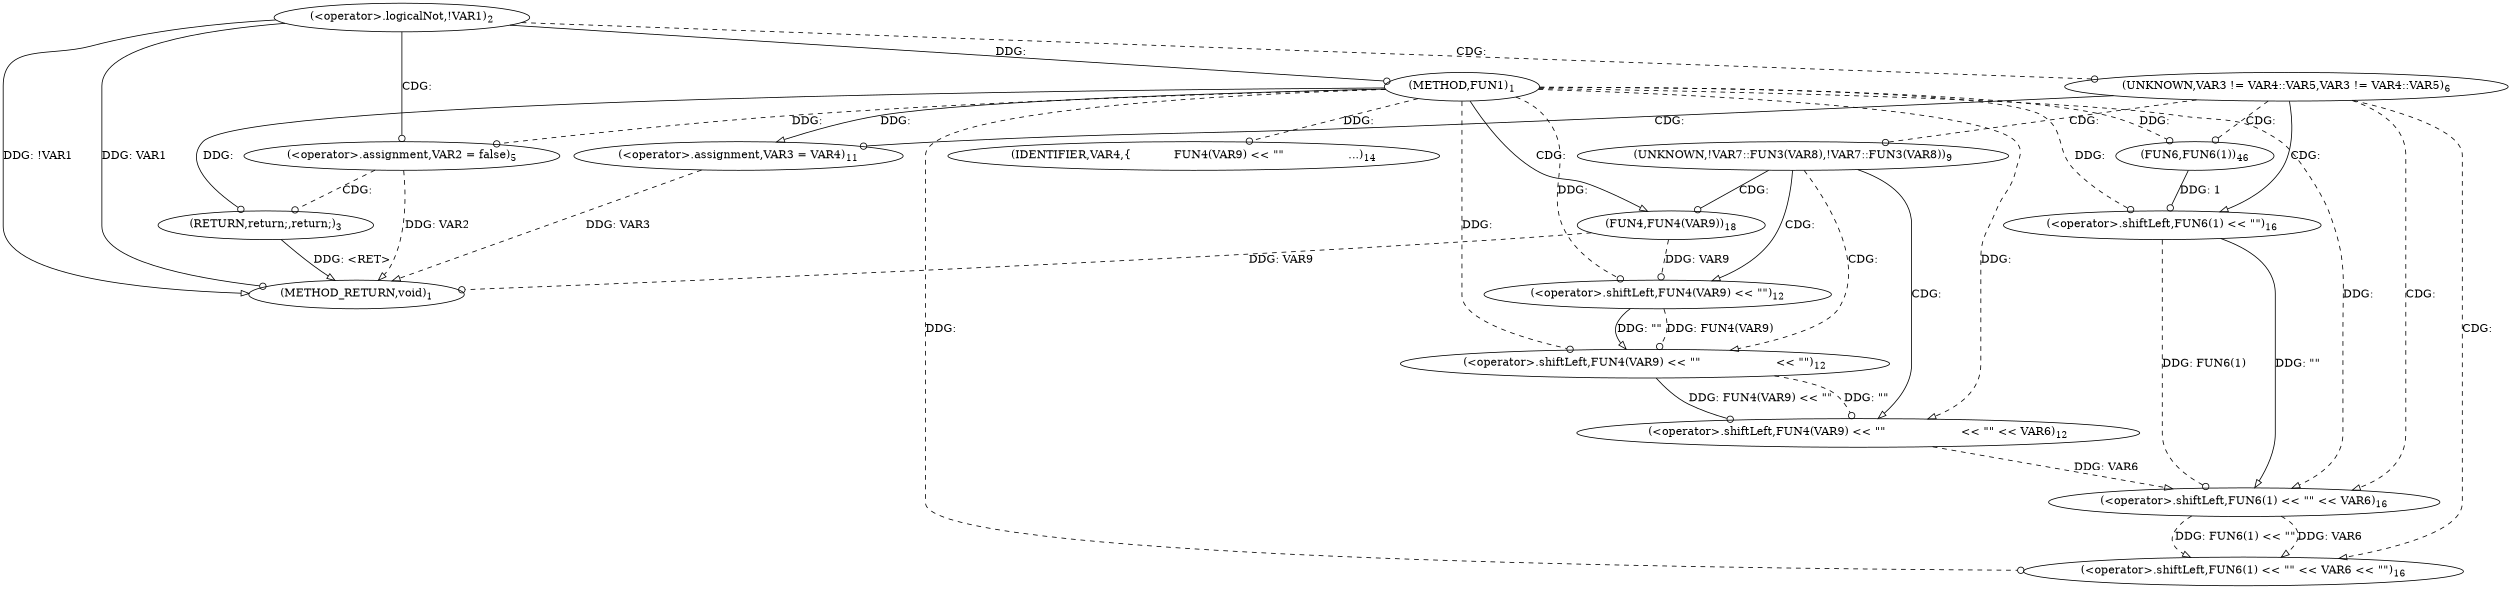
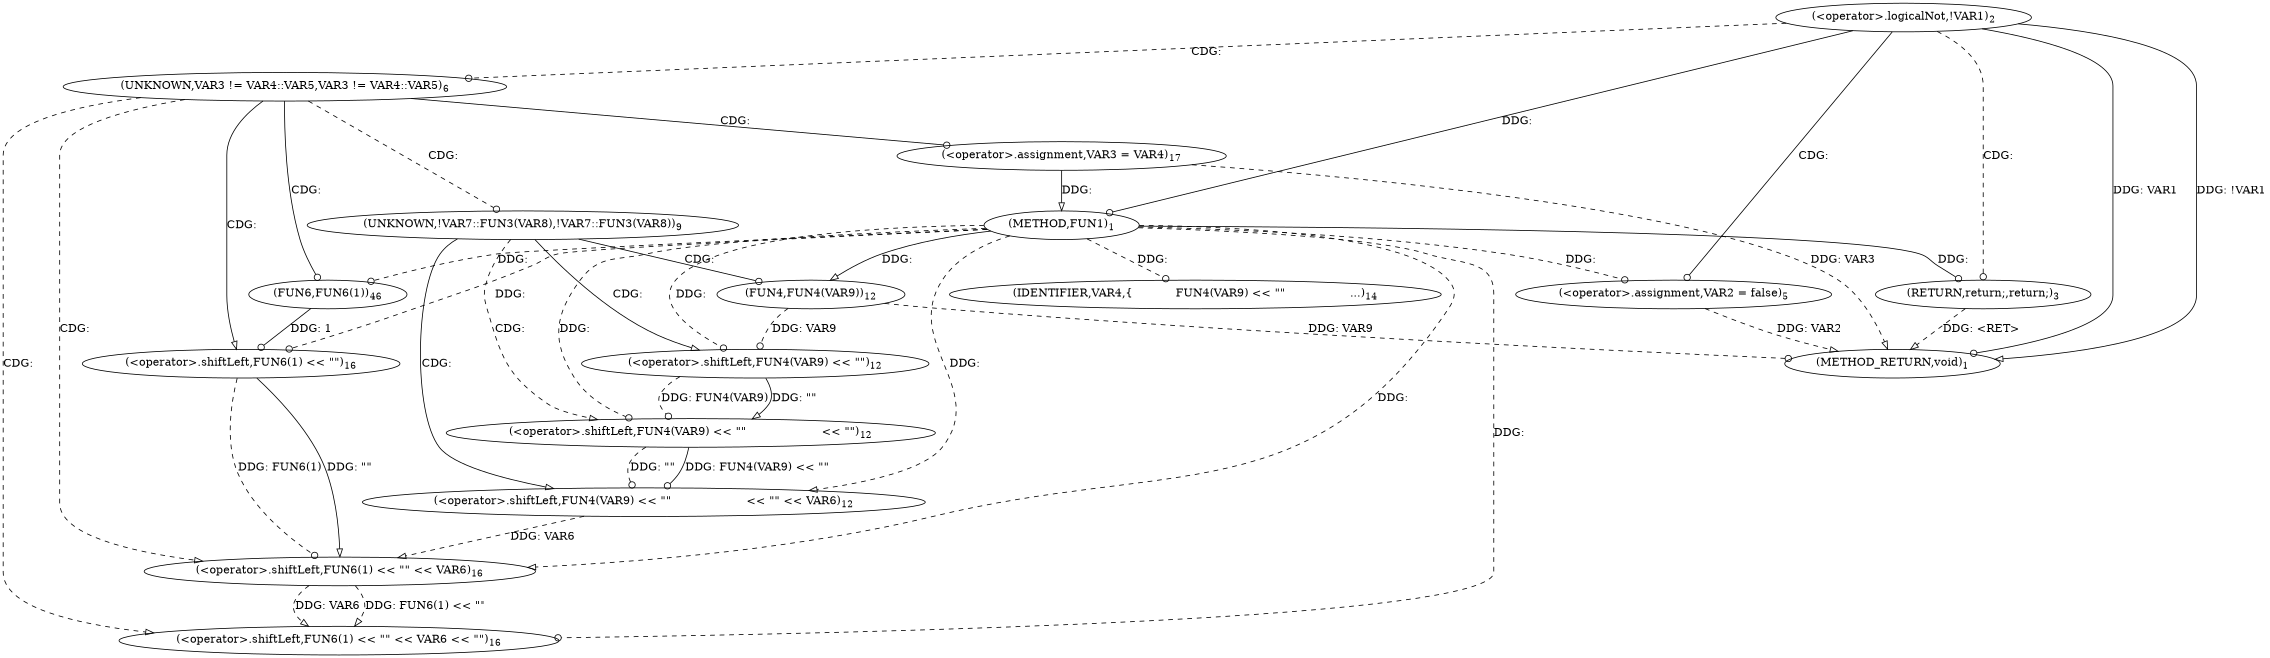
(1083, 99) -> (1062, 187)
(2246, 118) -> (290, 190)
(852, 155) -> (1175, 155)
(1553, 156) -> (899, 260)
(336, 189) -> (1983, 142)
(1731, 224) -> (871, 293)
(304, 259) -> (1941, 327)
